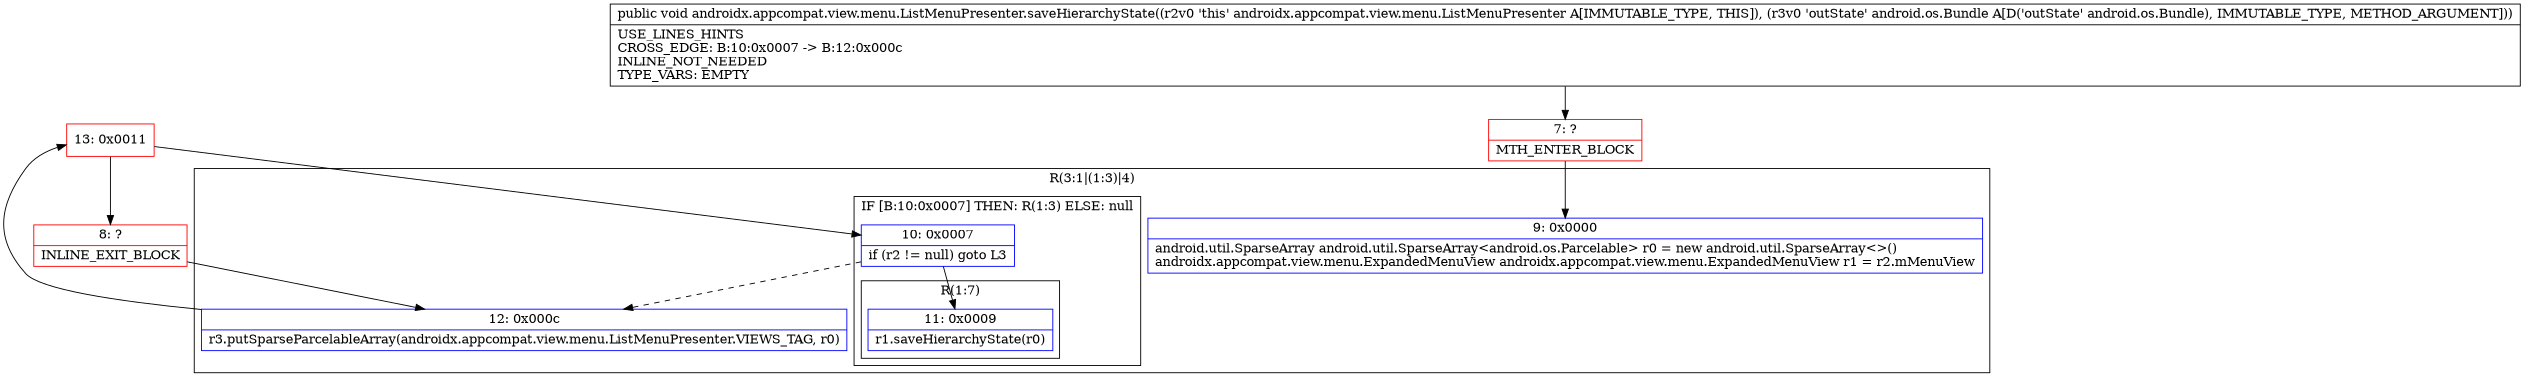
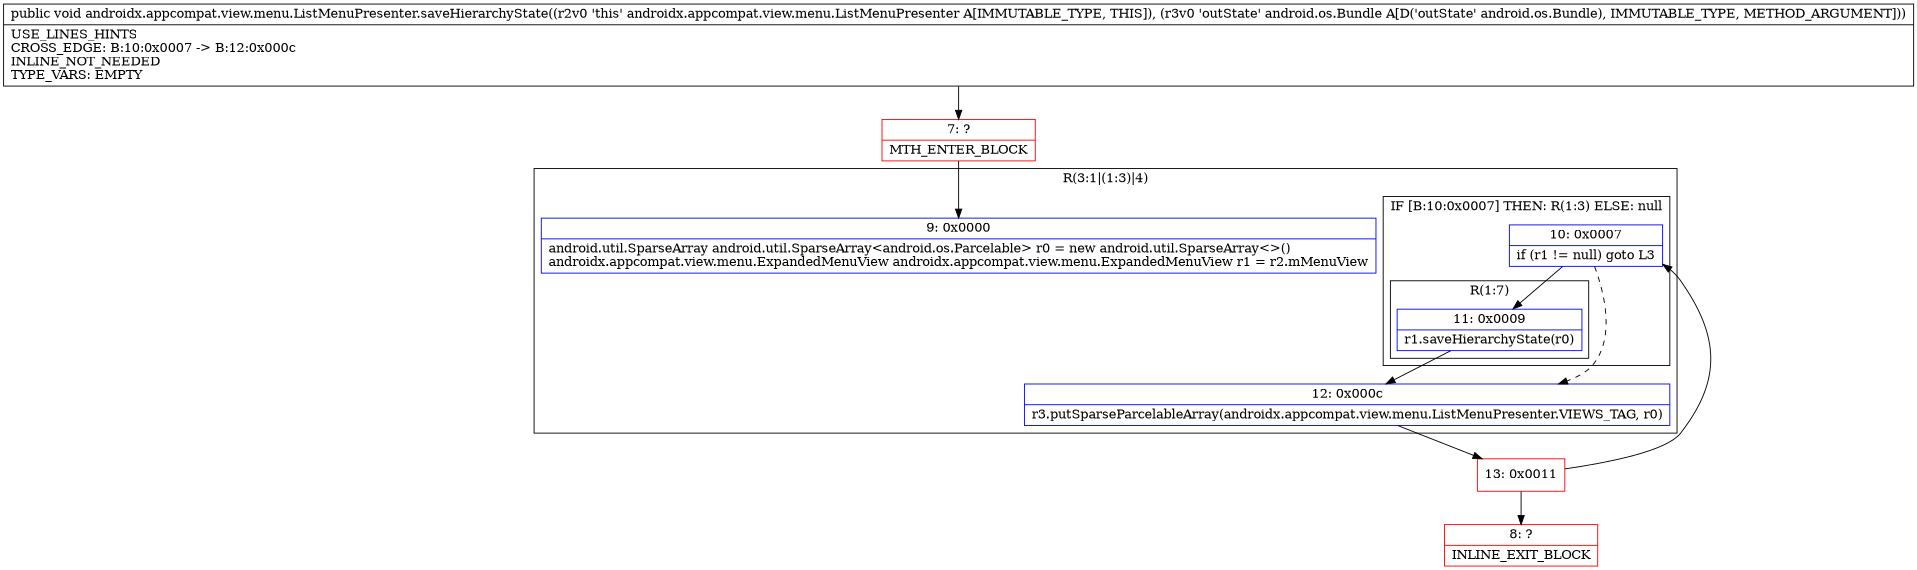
(938, 256) -> (1586, 256)
(301, 285) -> (1411, 371)
